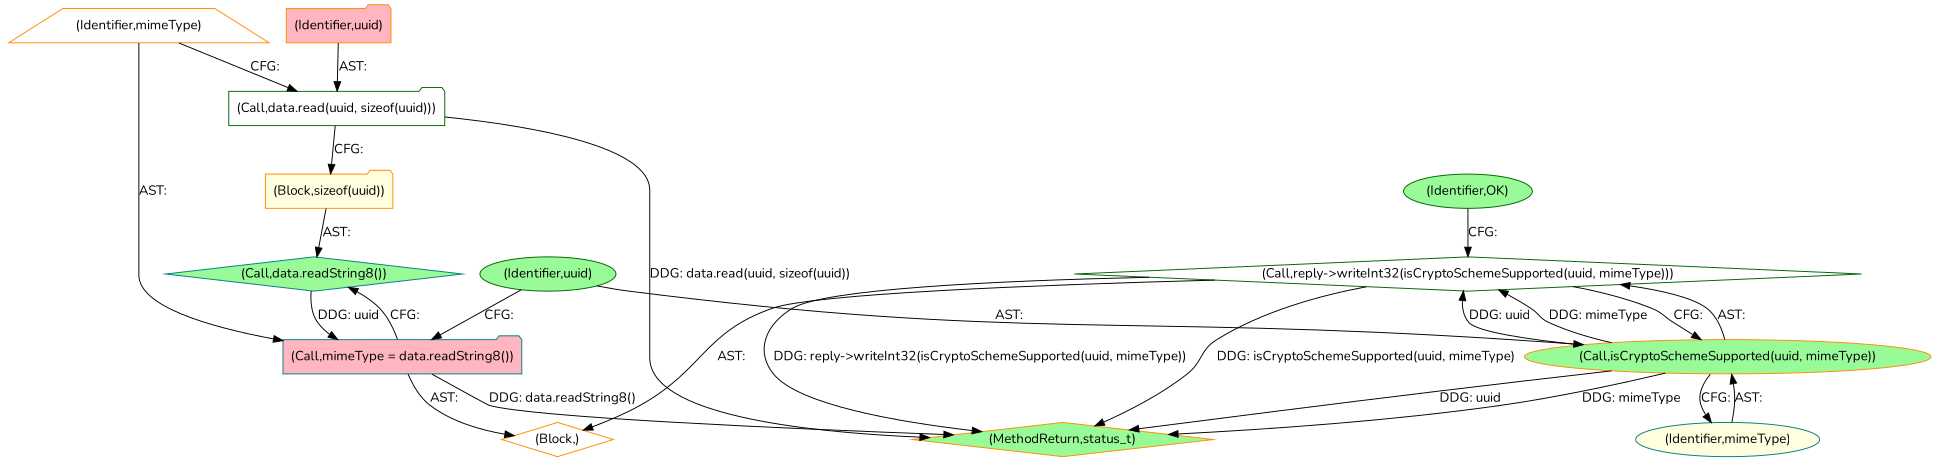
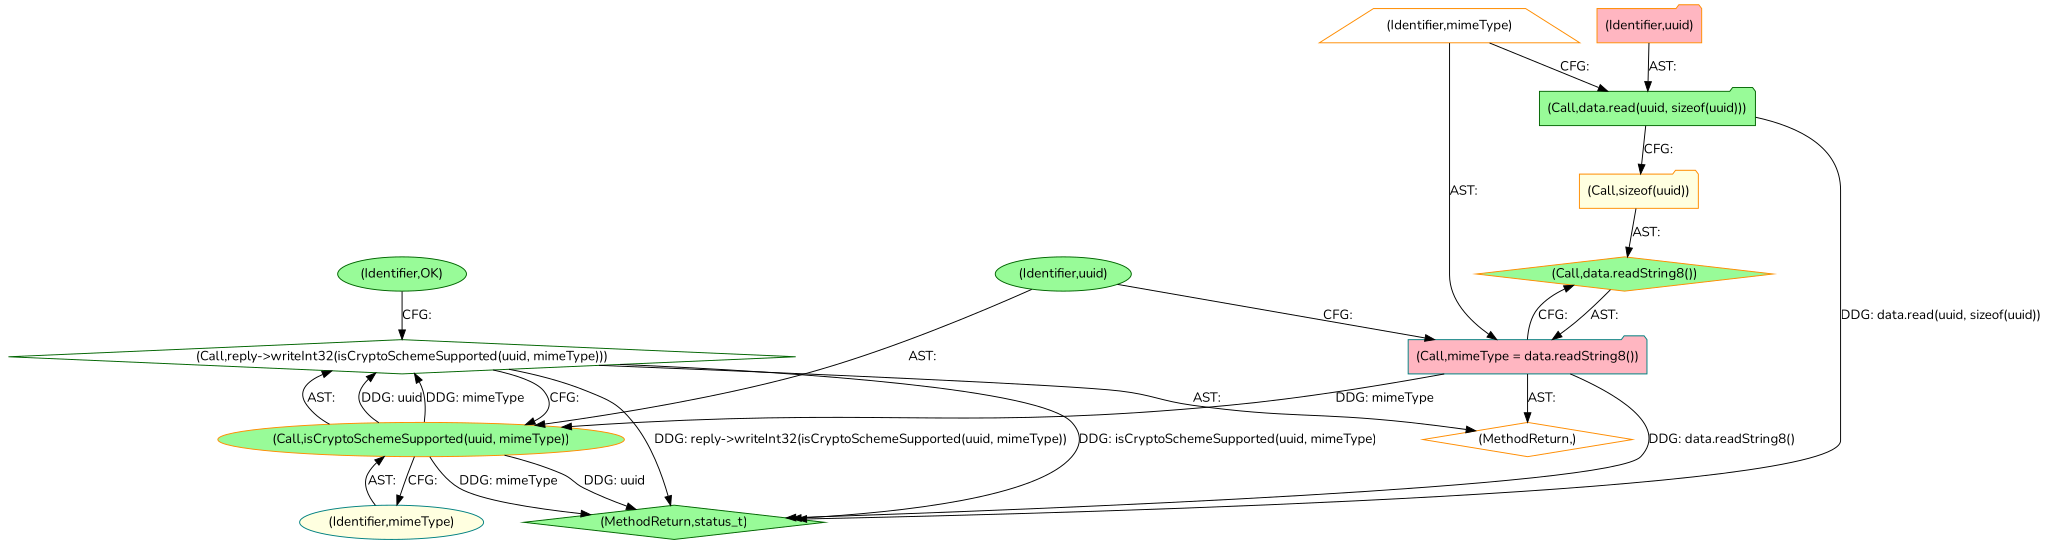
(337, 108) -> (1647, 108)
(329, 191) -> (1639, 191)
(314, 274) -> (1625, 274)
(349, 315) -> (1607, 315)
none -> (1009, 418)
(557, 440) -> (1528, 440)
(1063, 440) -> (674, 522)
